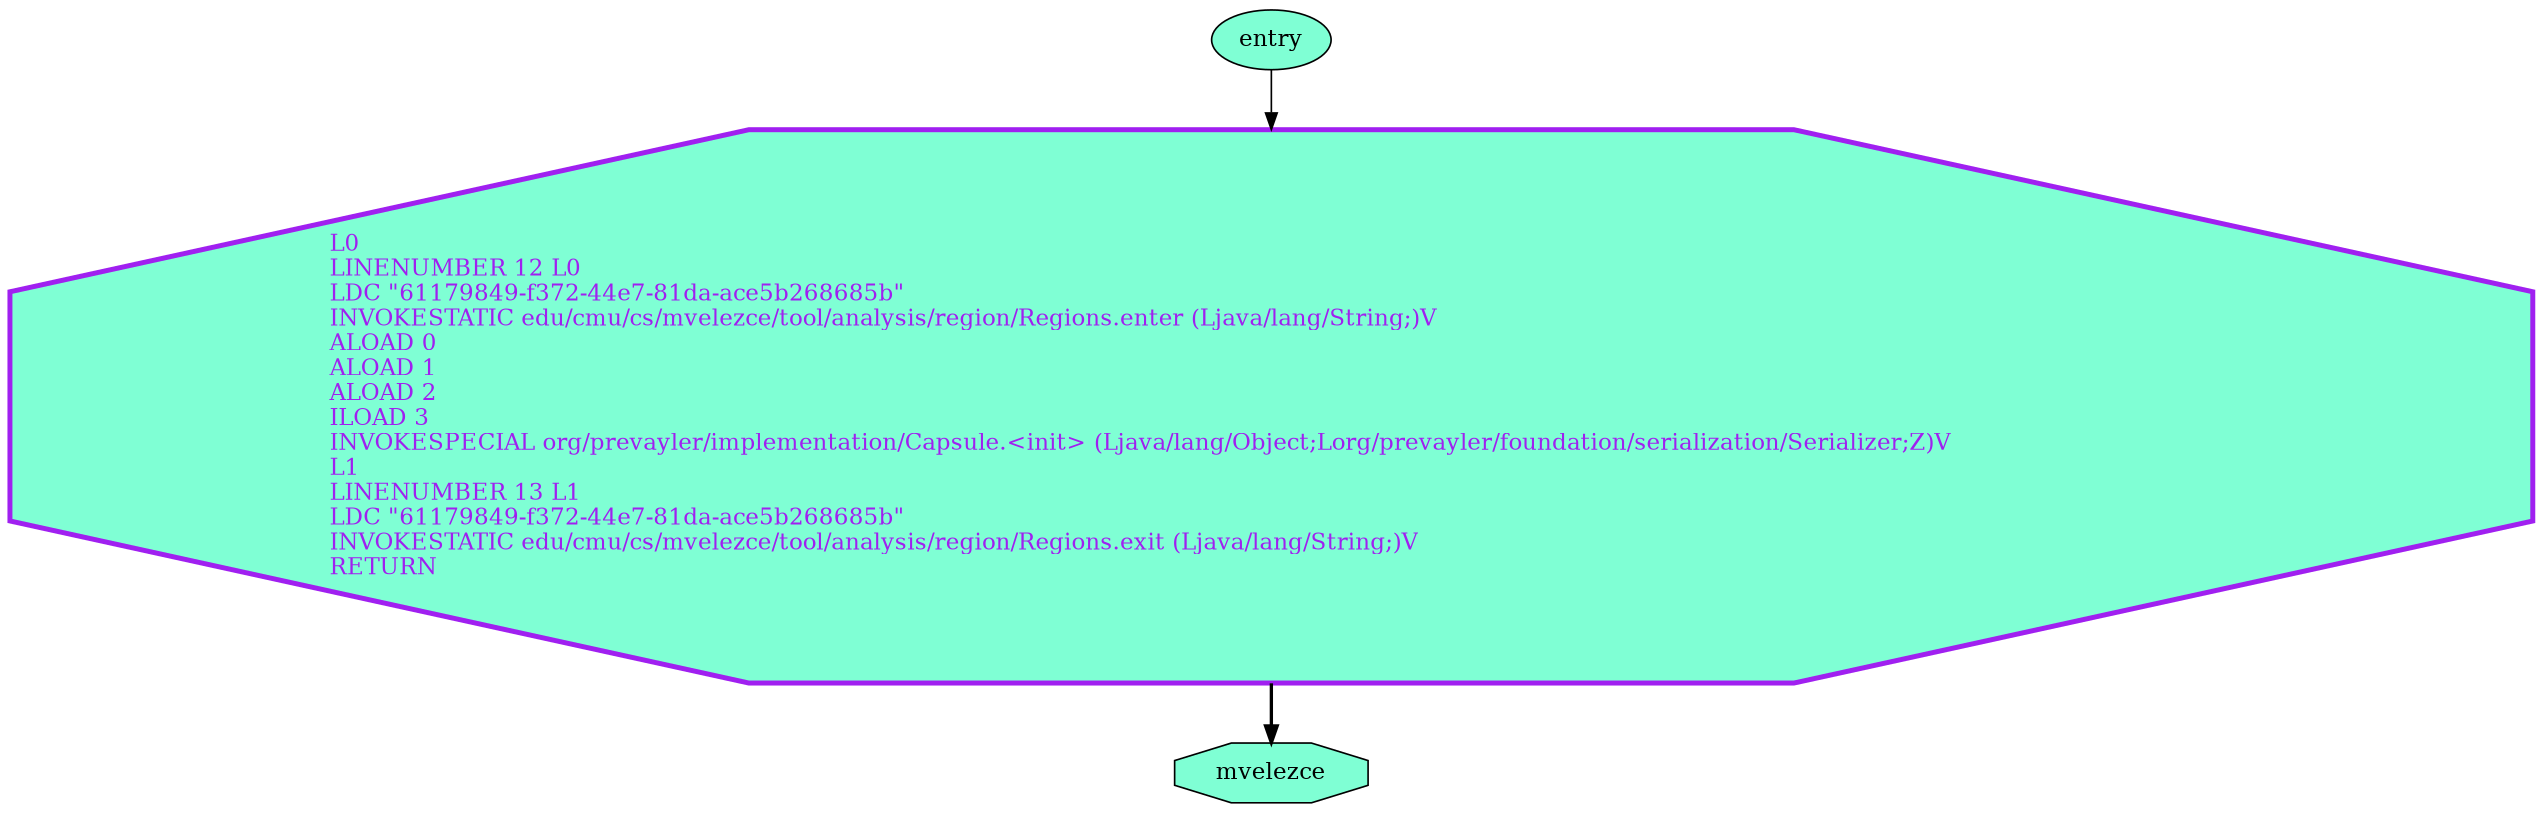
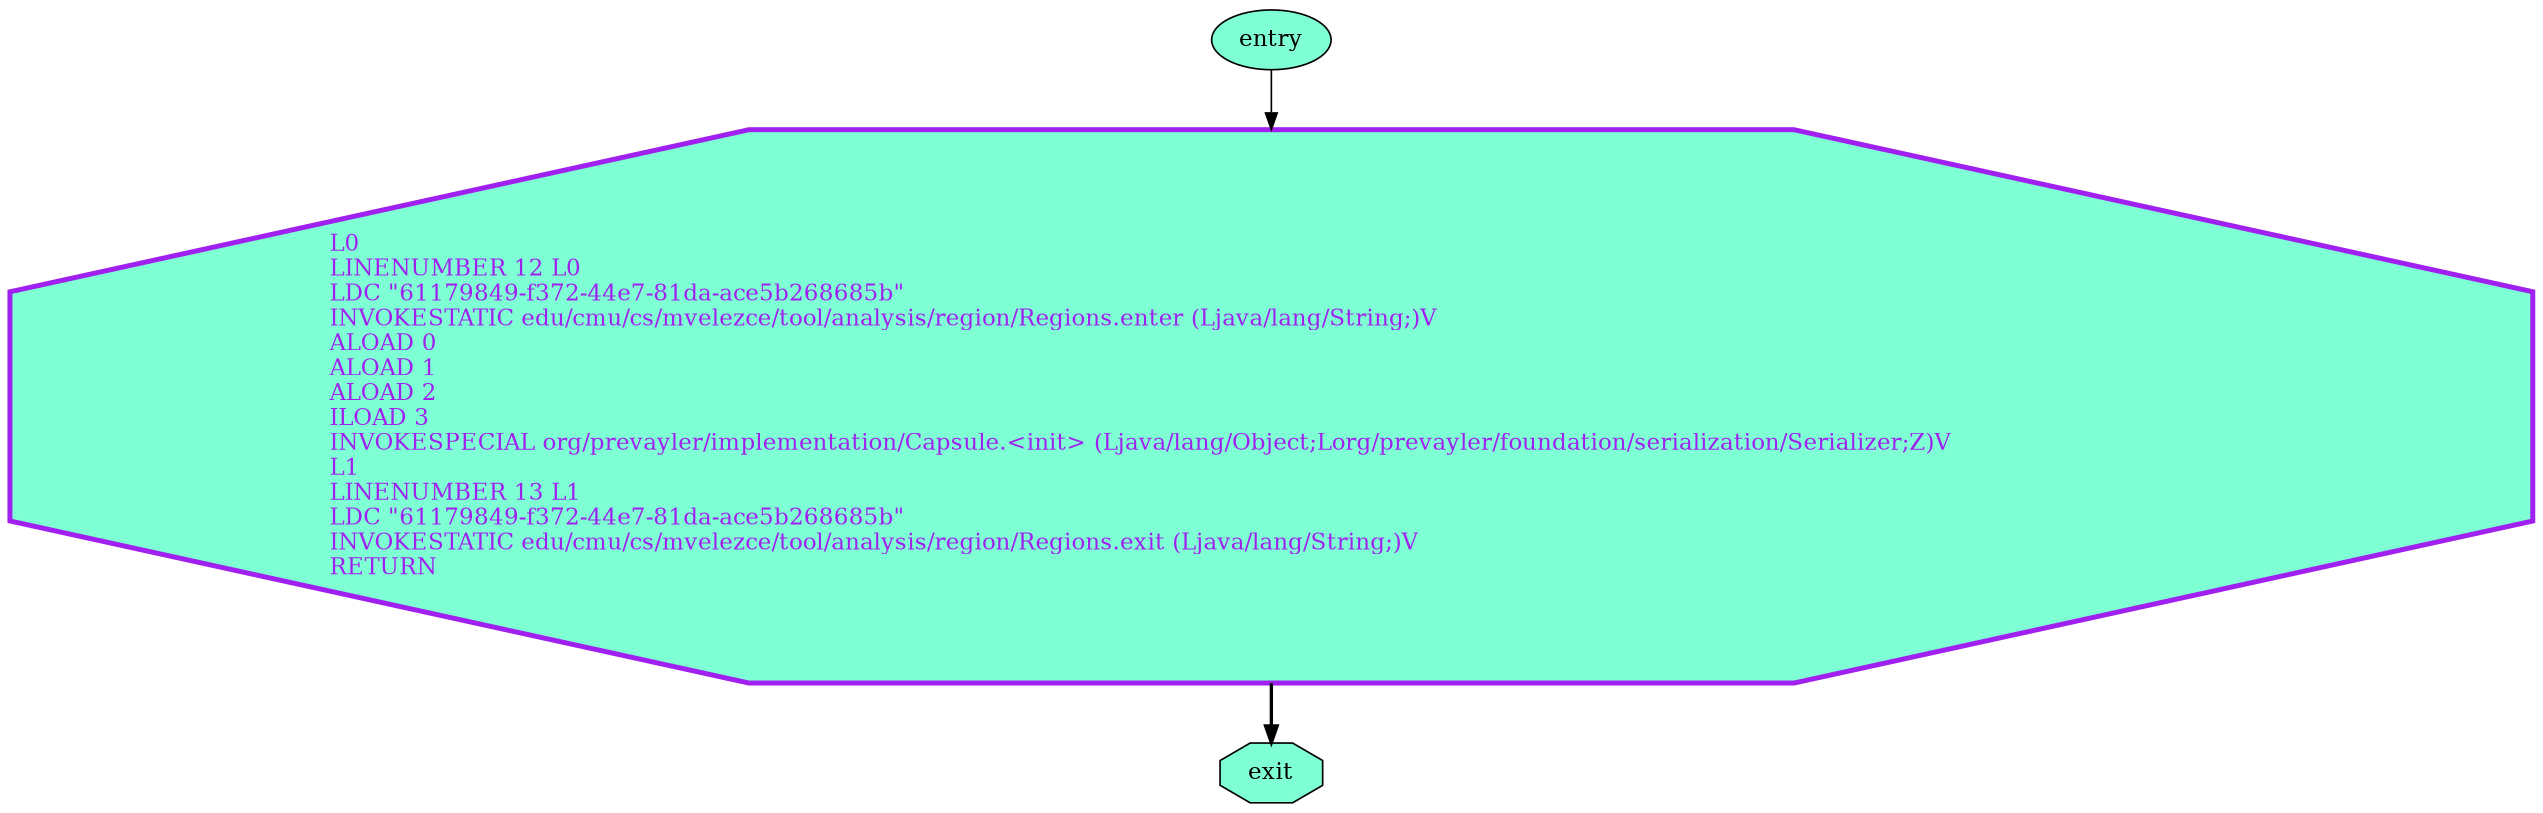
(1271, 773) -> (1271, 773)
